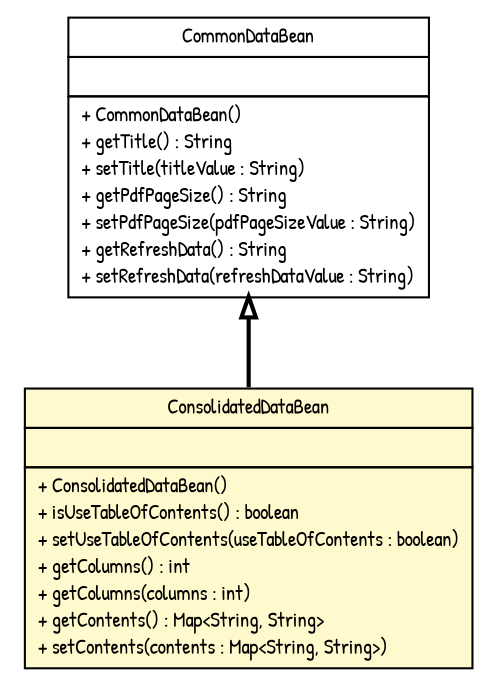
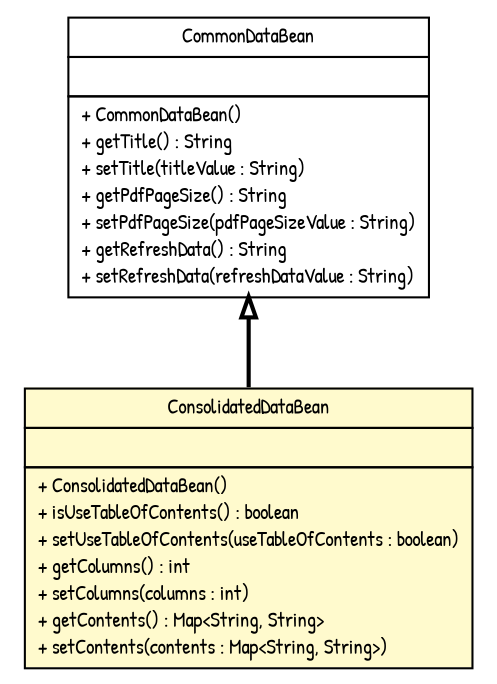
(145, 594) -> (144, 594)
